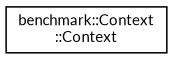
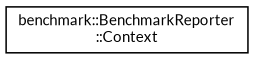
(86, 30) -> (127, 30)
